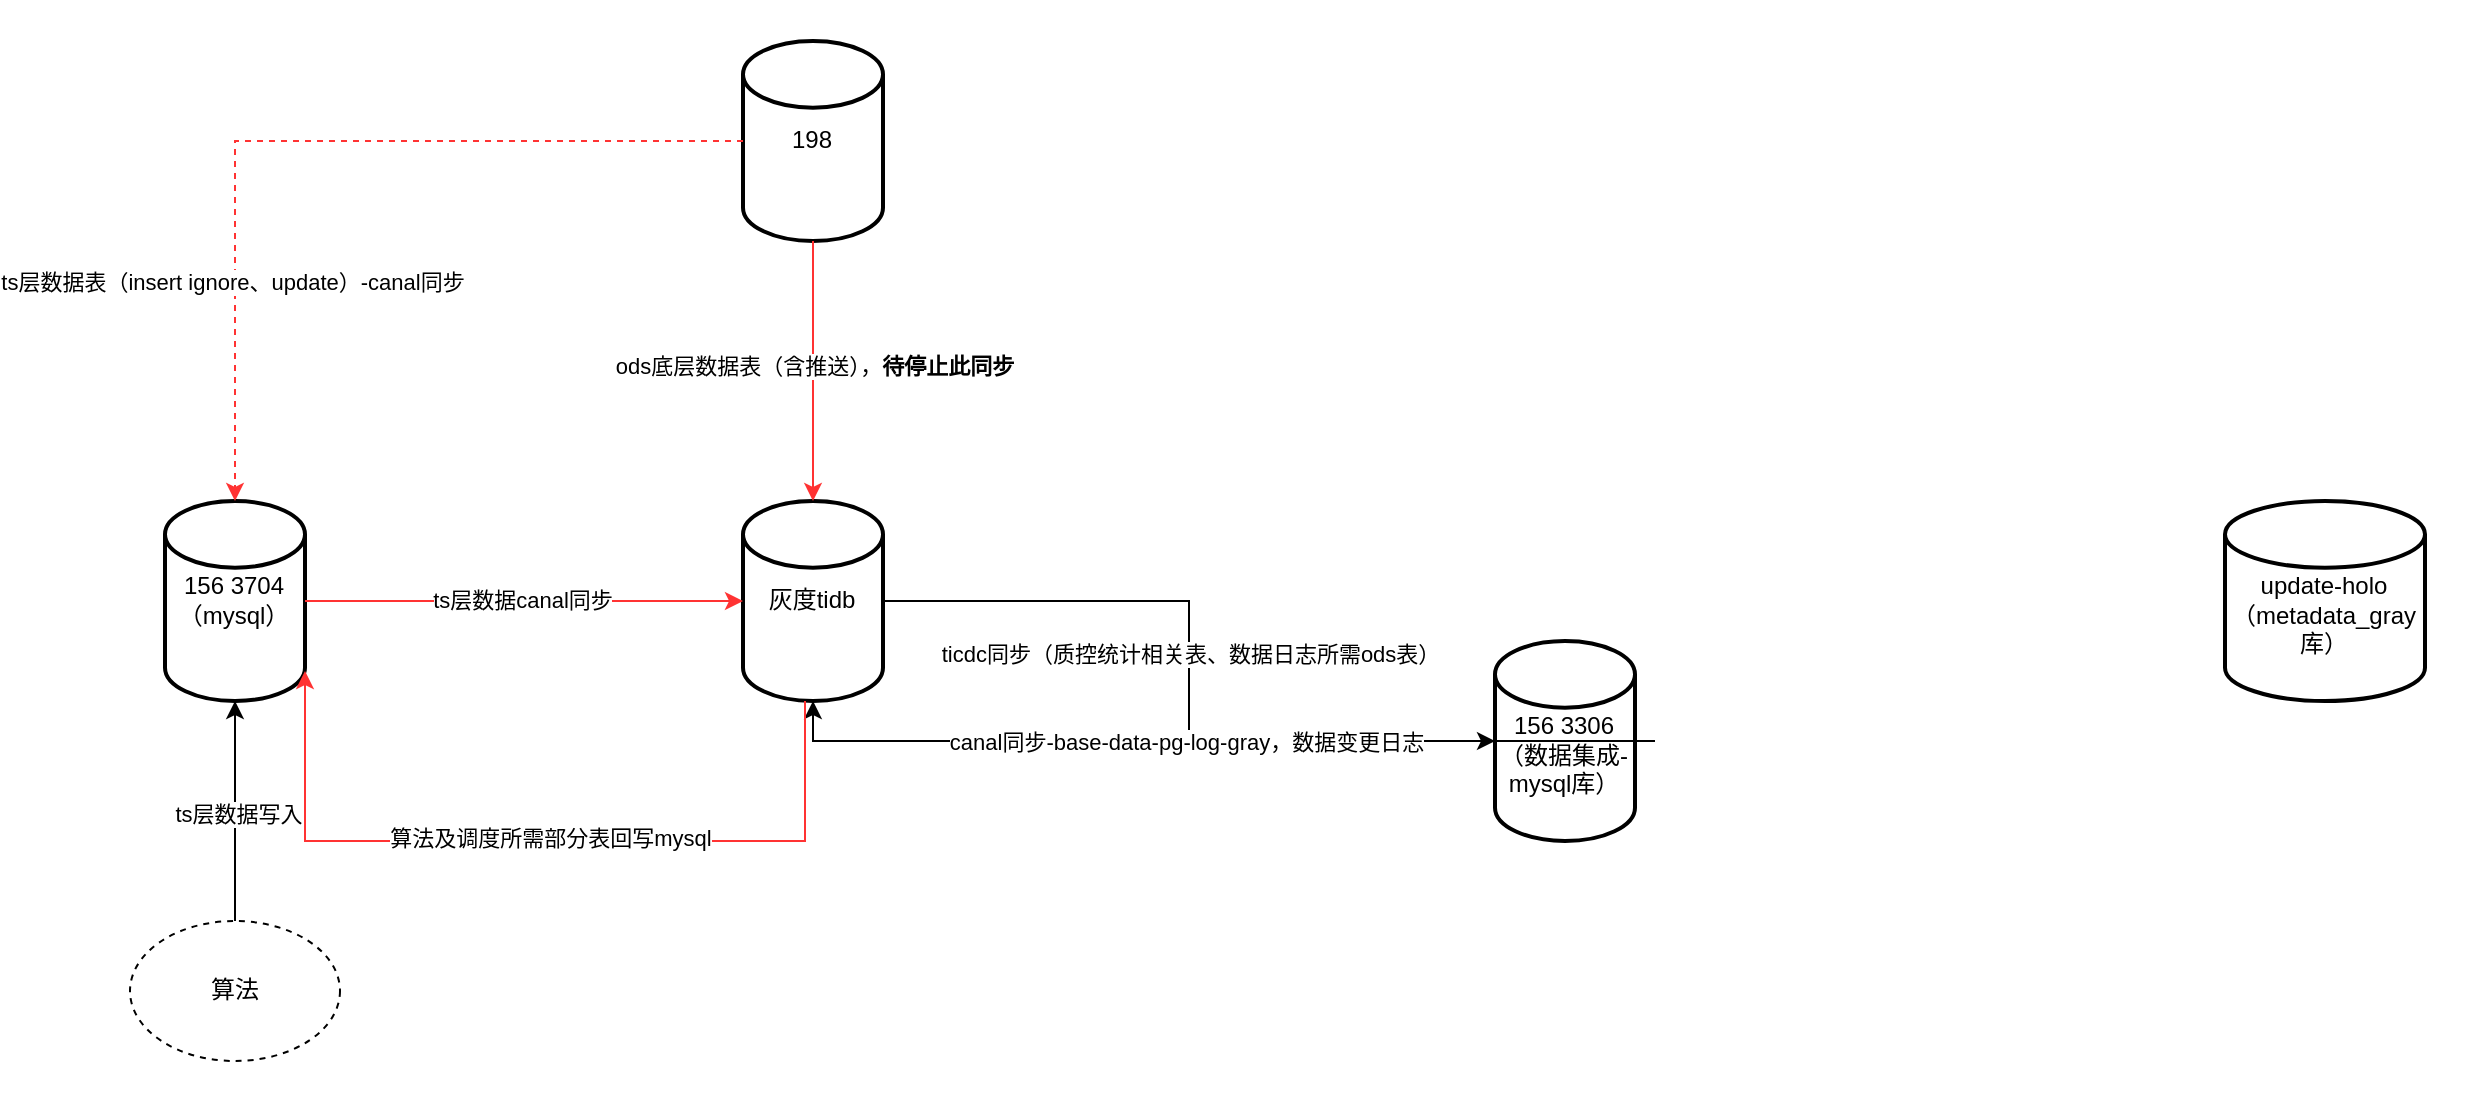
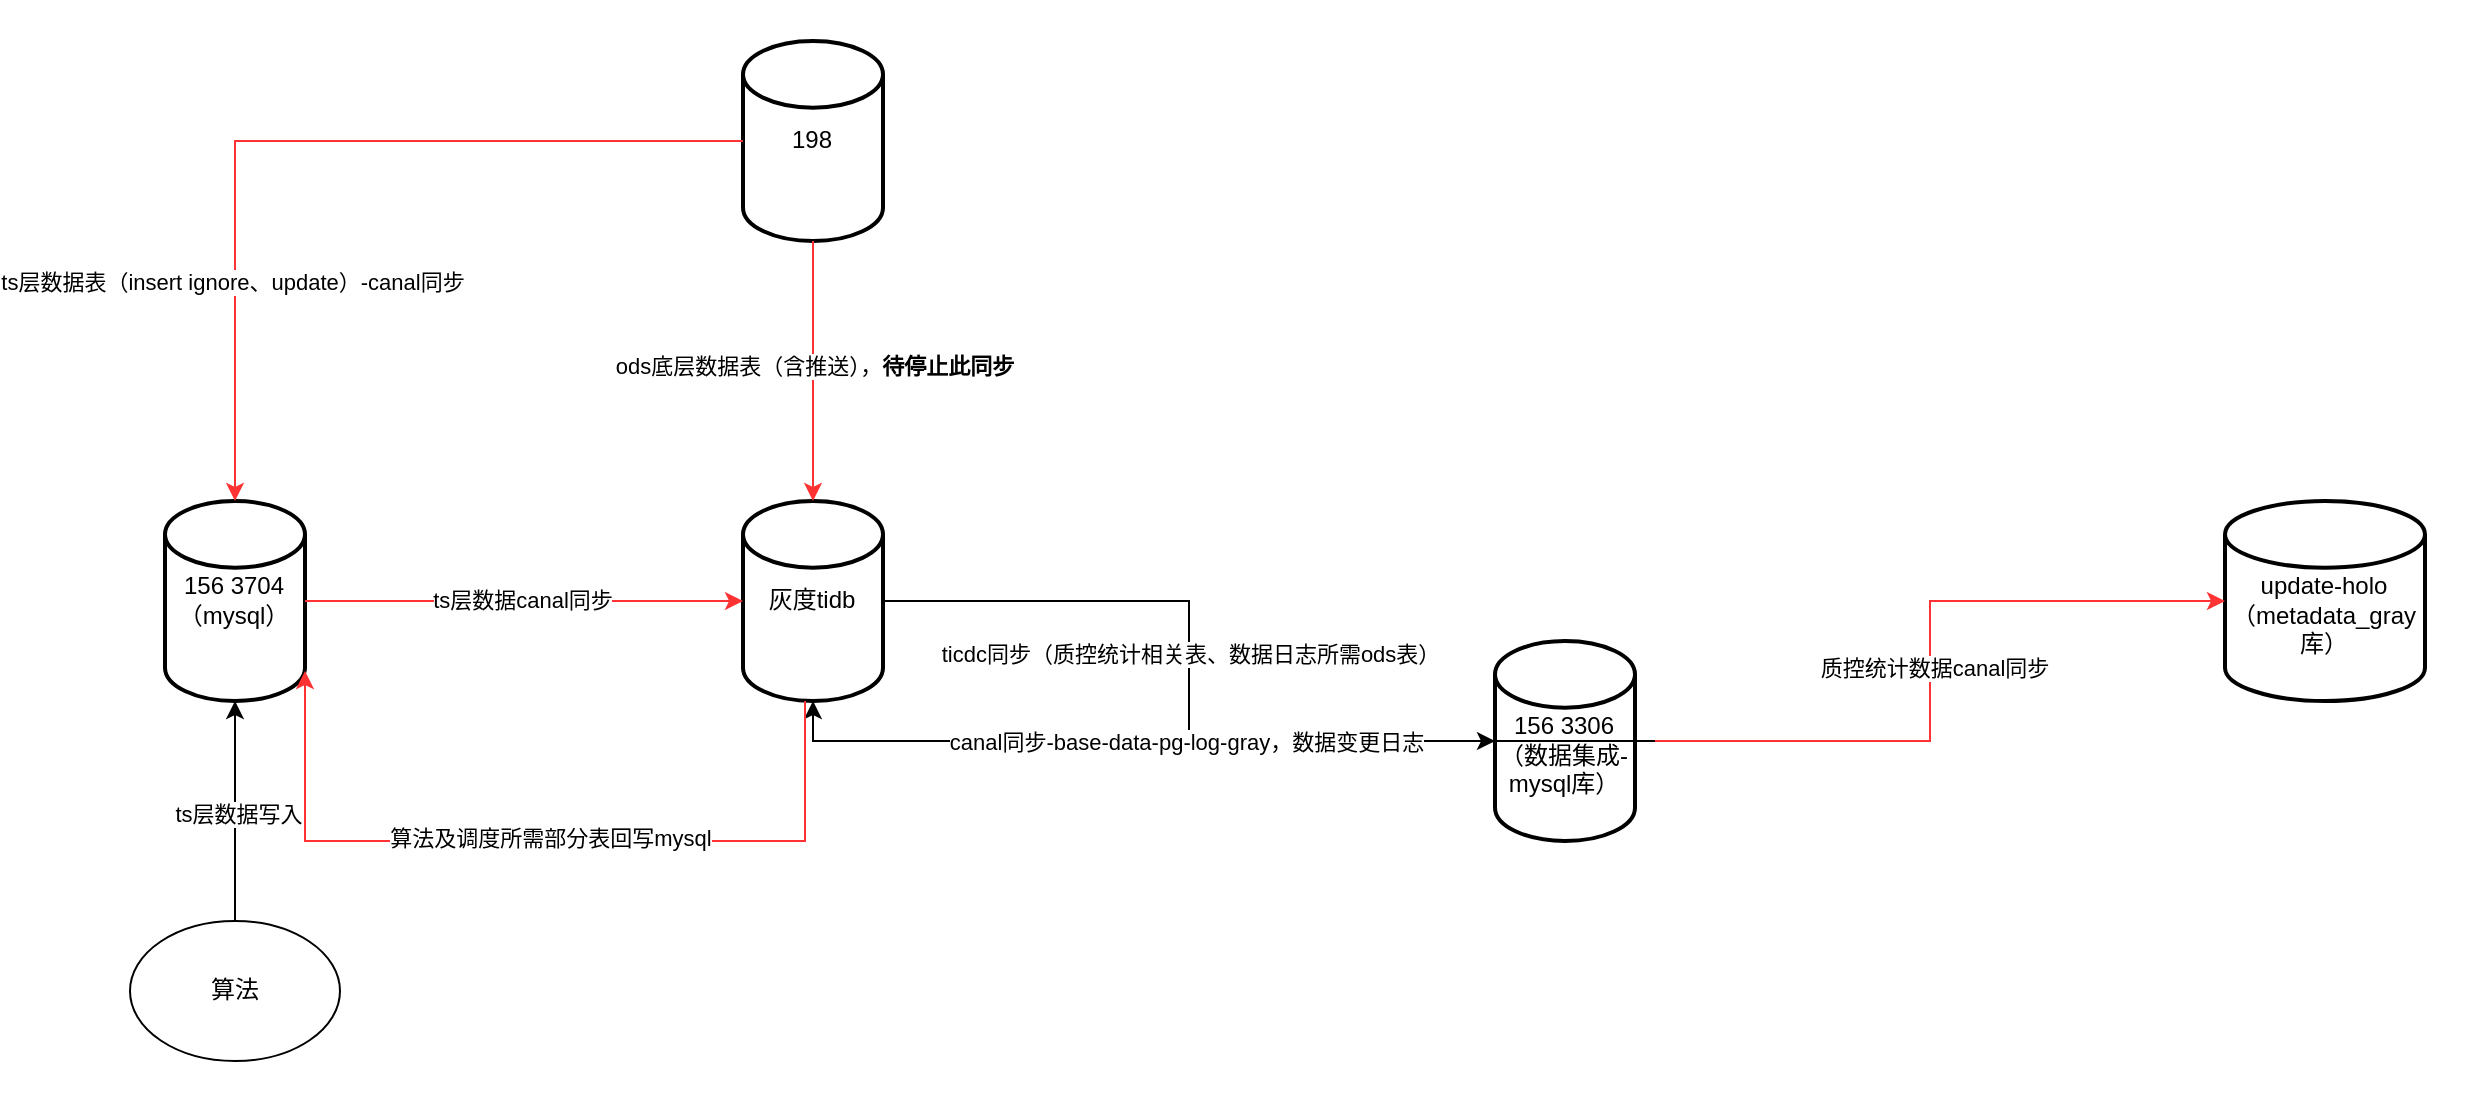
(422, 141) -> (422, 141)
none -> (1930, 667)
(235, 991) -> (235, 991)
